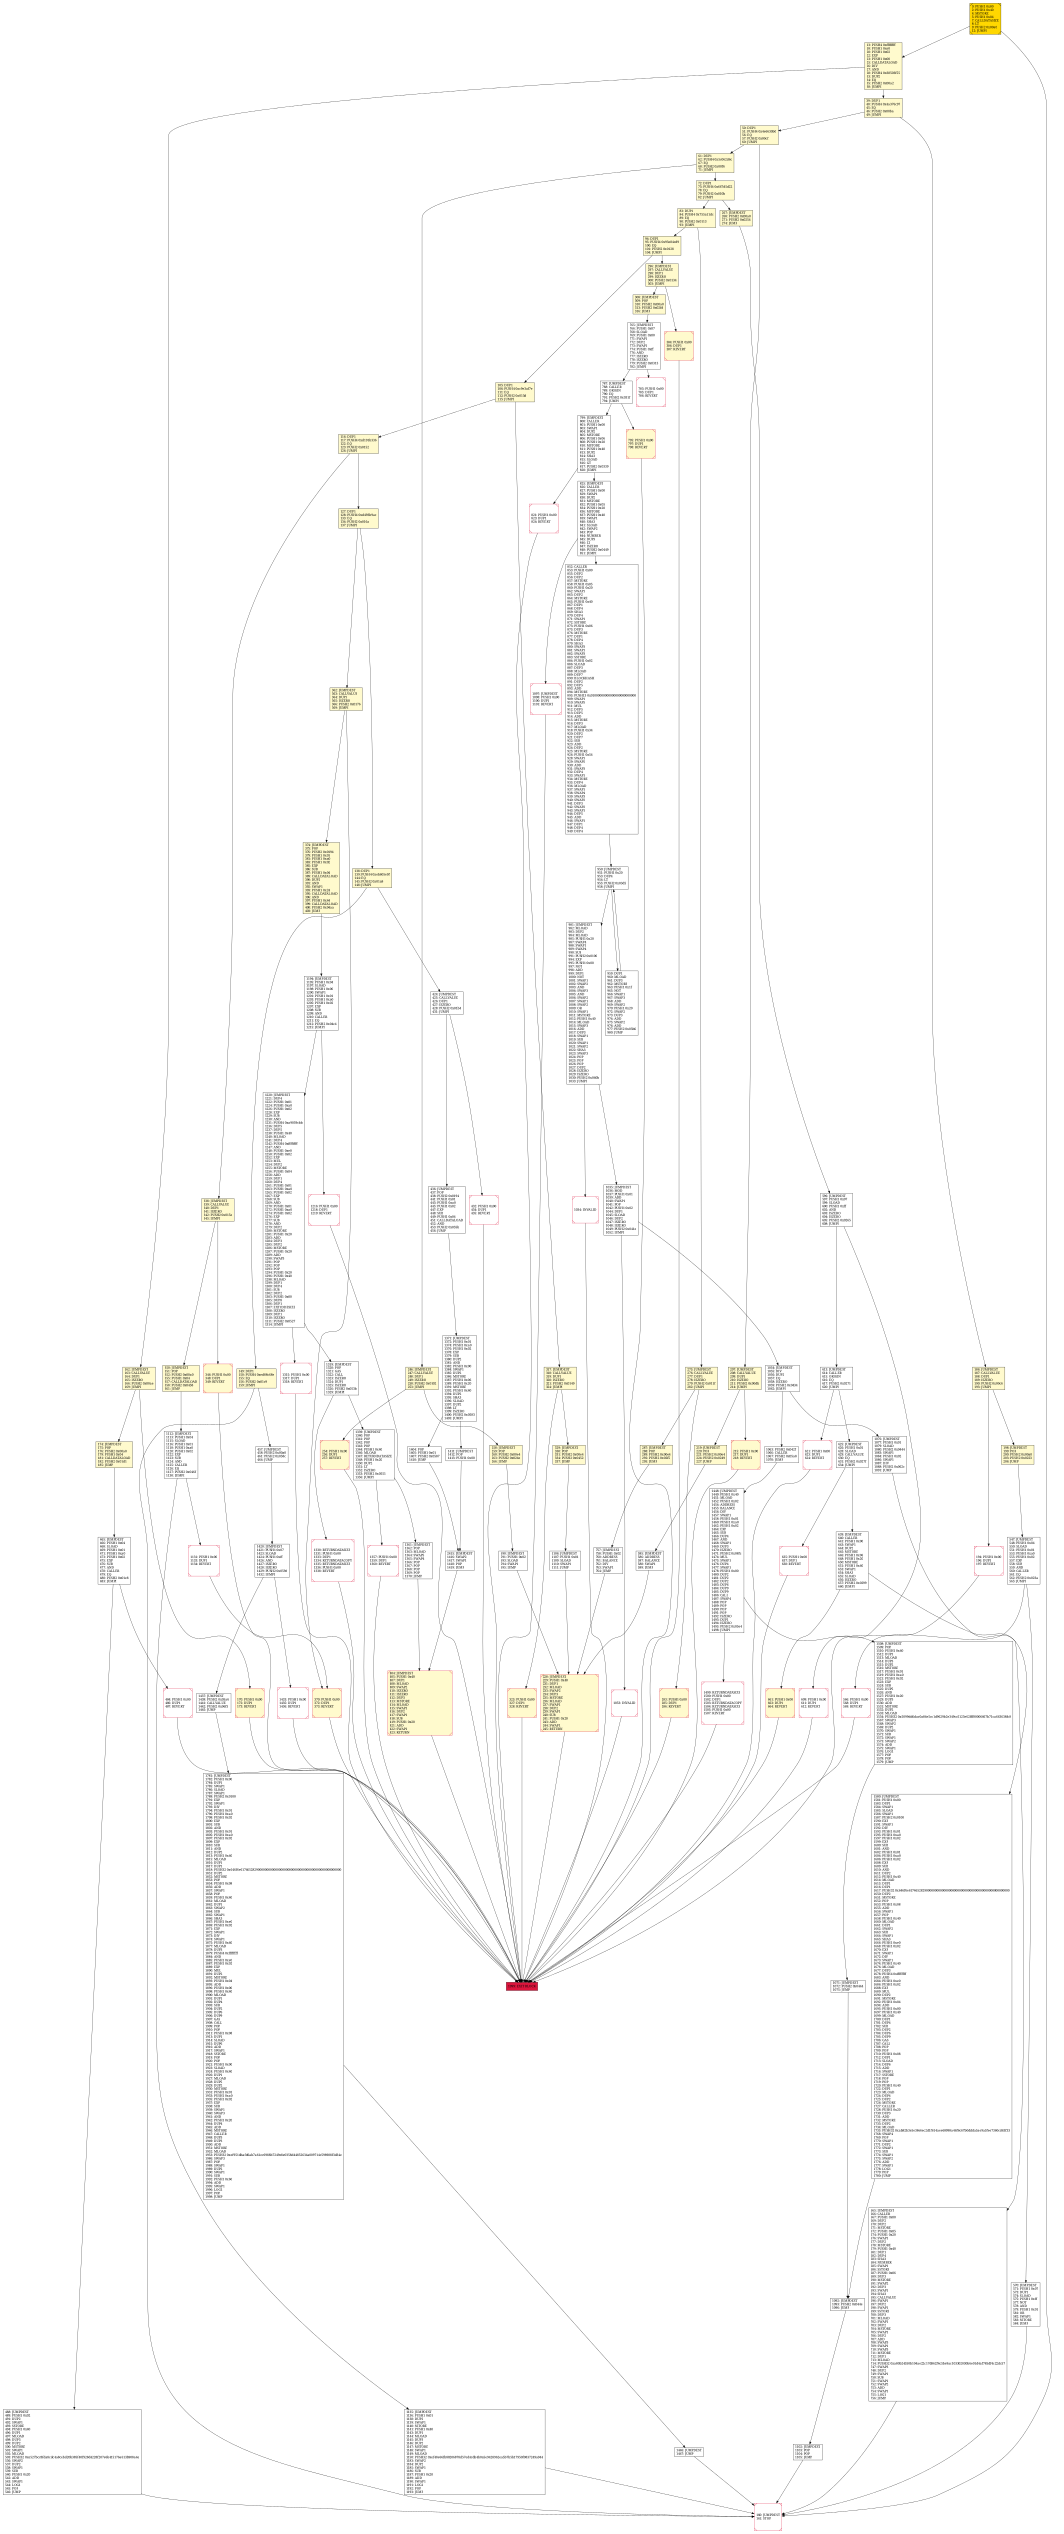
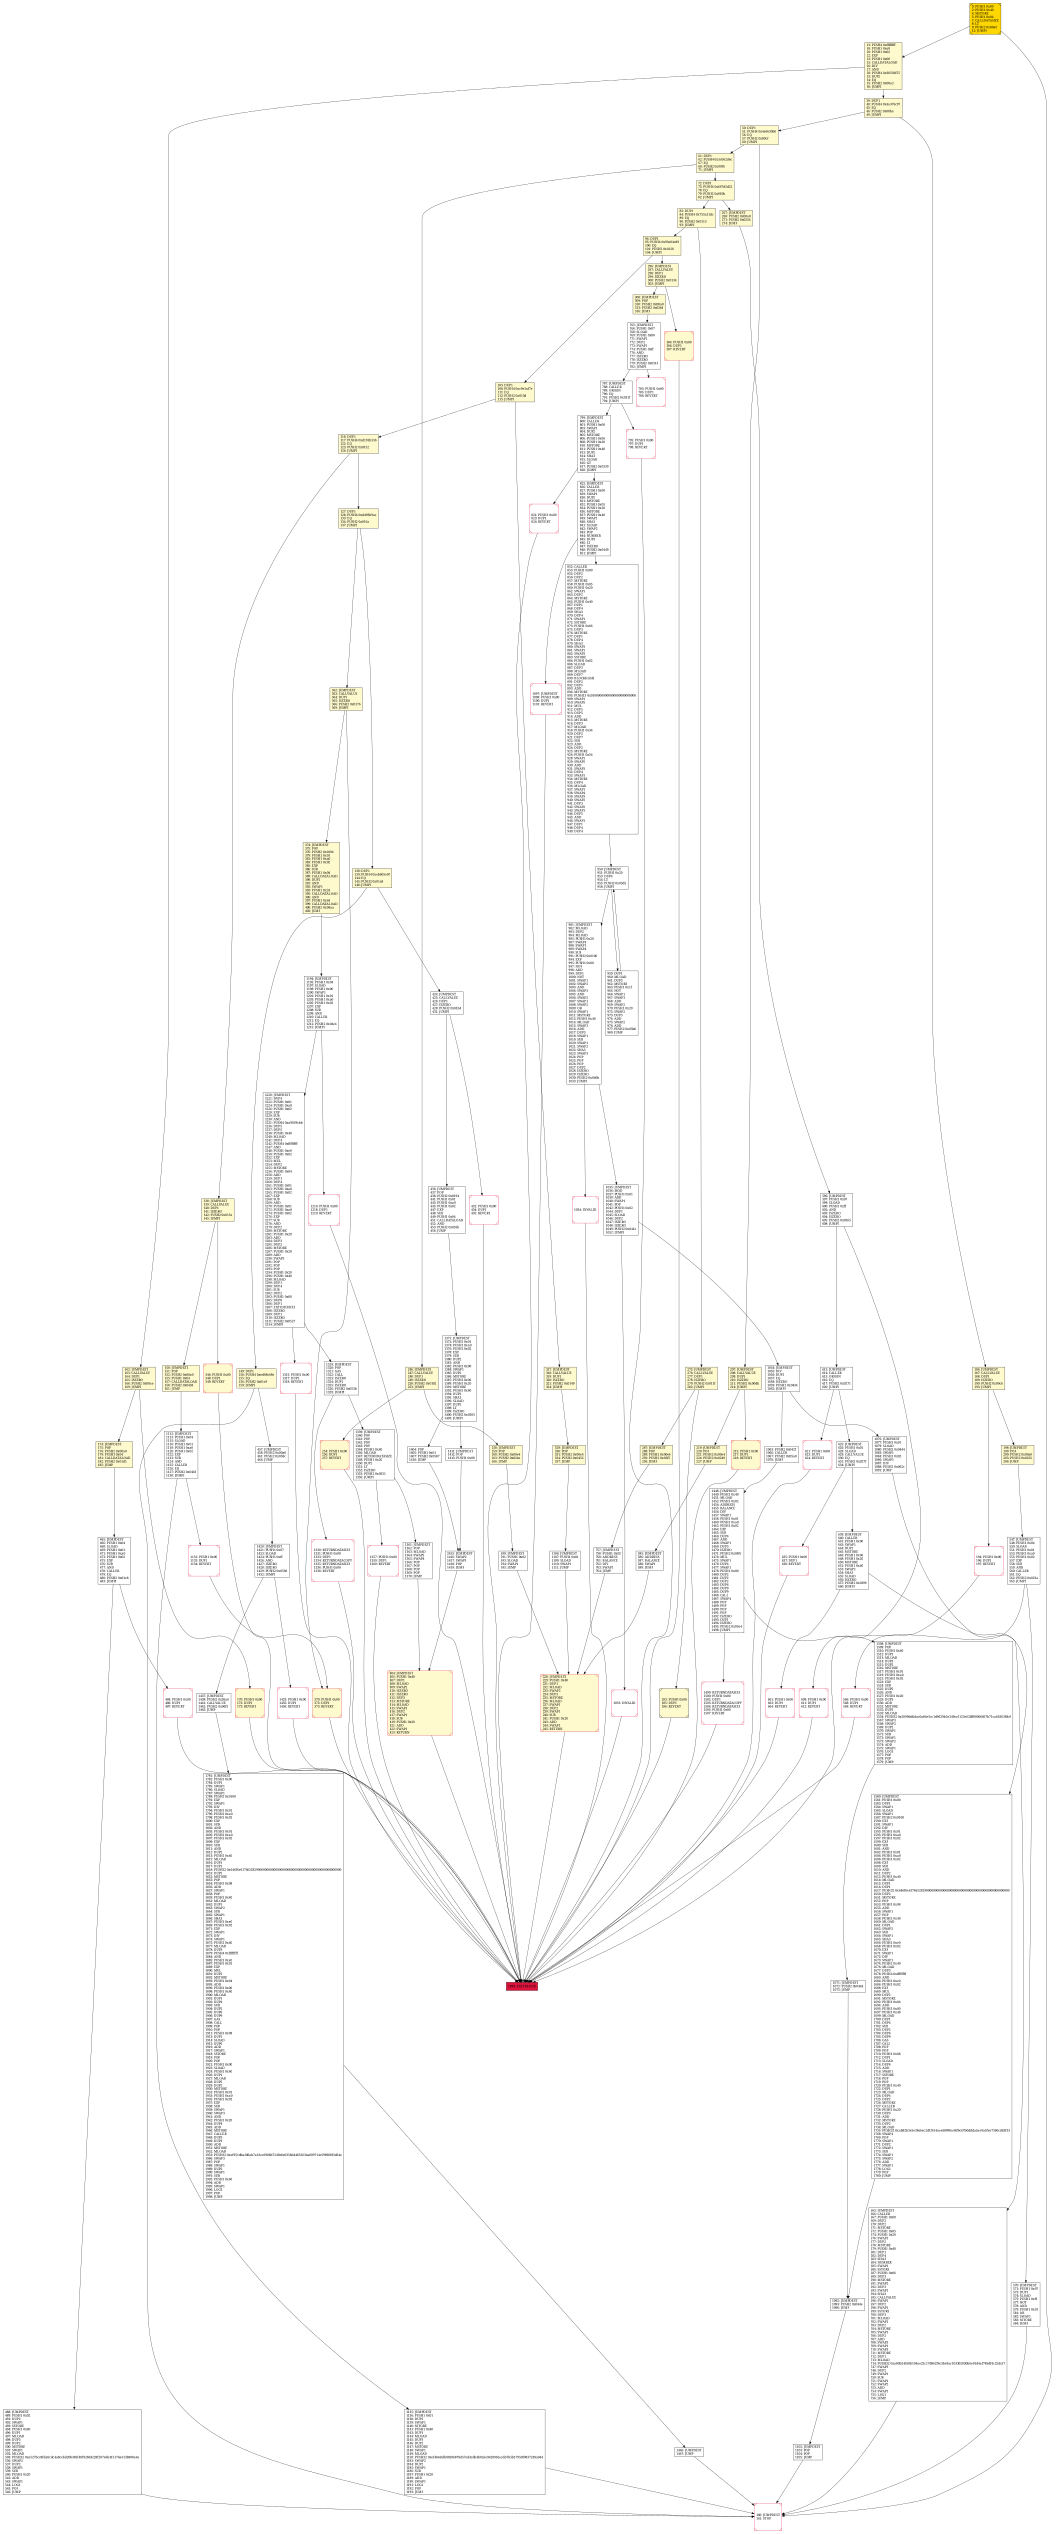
(641, 444) -> (641, 444)
(522, 1703) -> none
(674, 1703) -> (674, 1703)
(780, 1703) -> (780, 1703)
